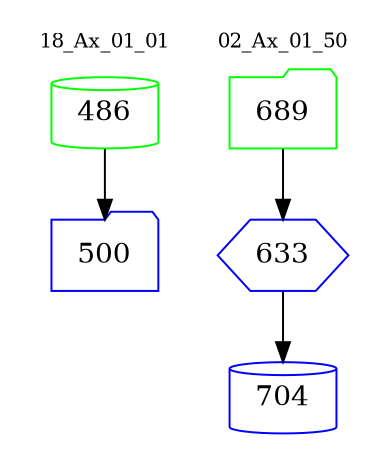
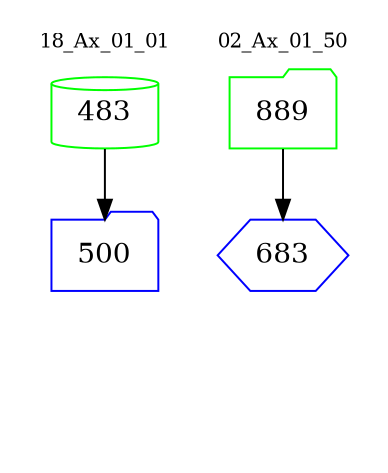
(105, 113) -> (105, 113)
(283, 113) -> (283, 113)
(283, 255) -> (283, 255)
(283, 398) -> none
